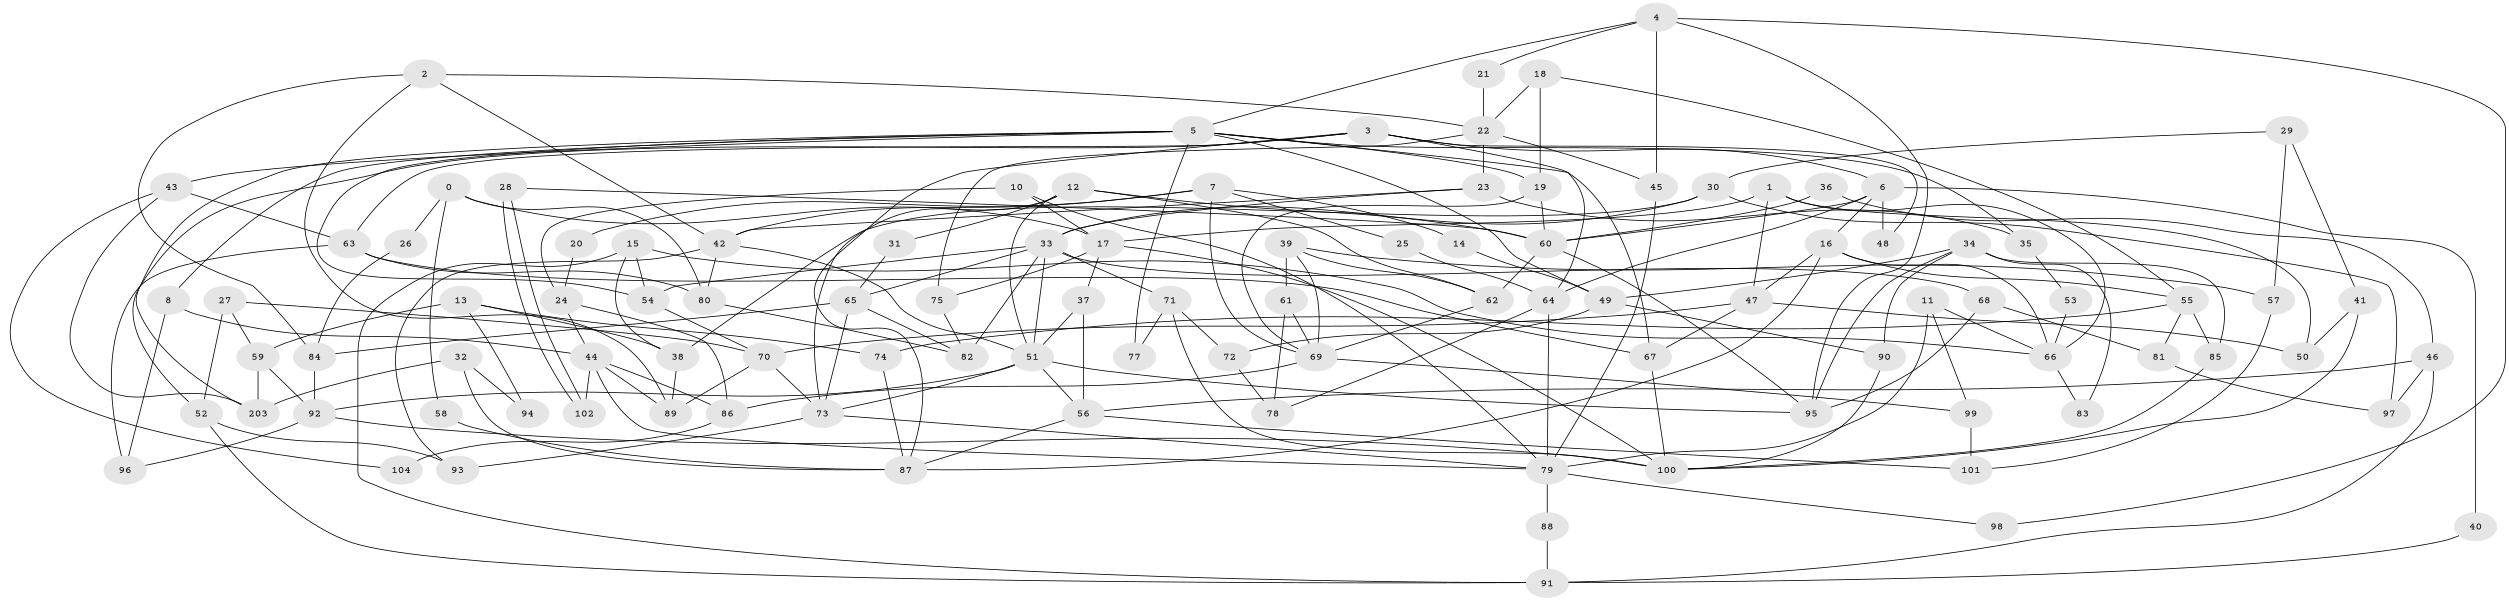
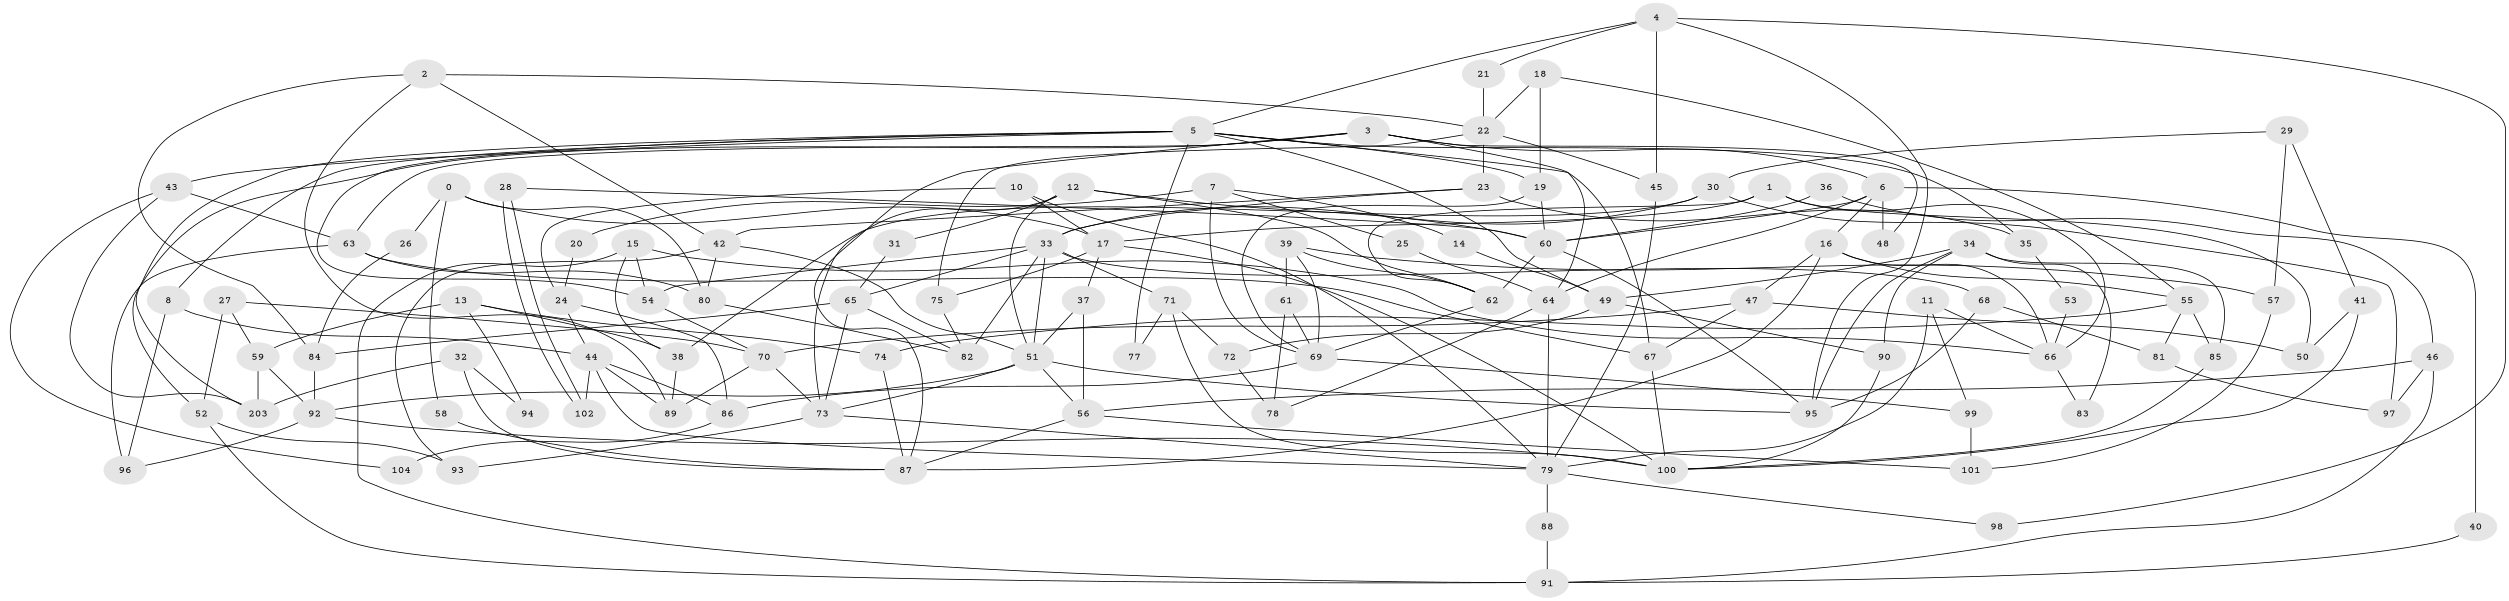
(963, 207) -> none
(1761, 244) -> (1493, 210)
